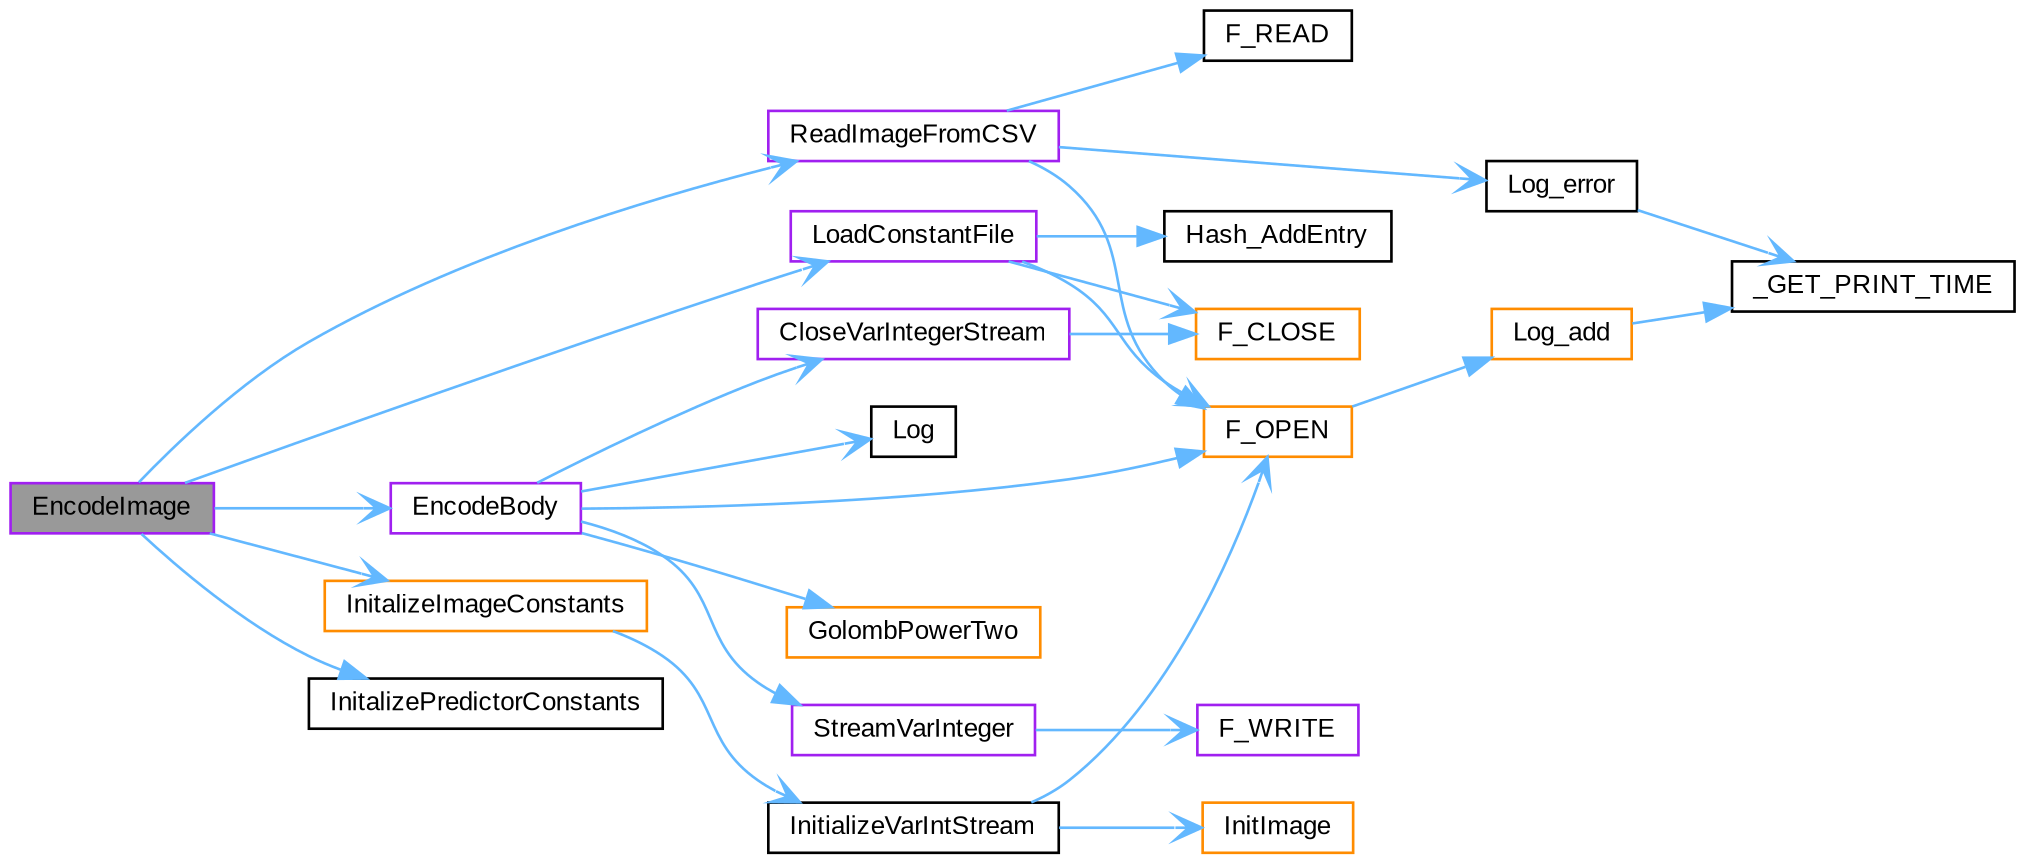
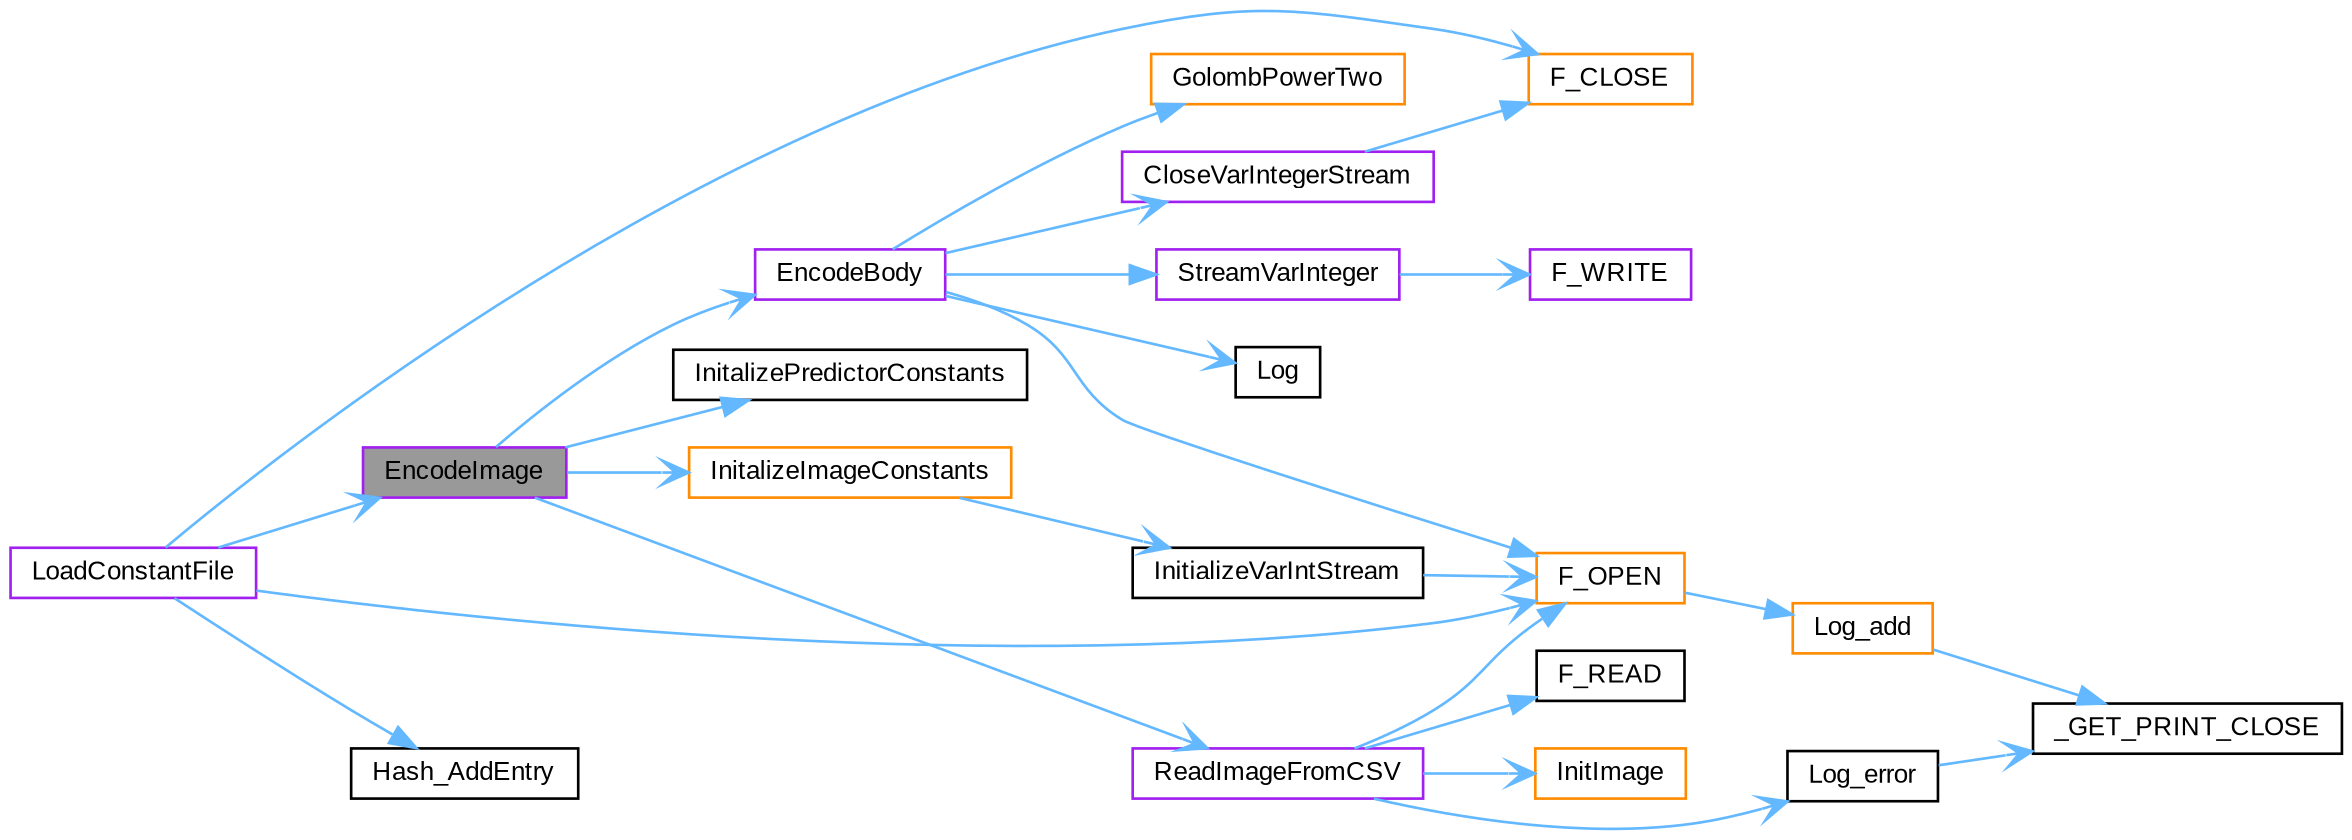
(1873, 286) -> (2187, 729)
(493, 374) -> (286, 527)
(1117, 828) -> (1466, 774)
